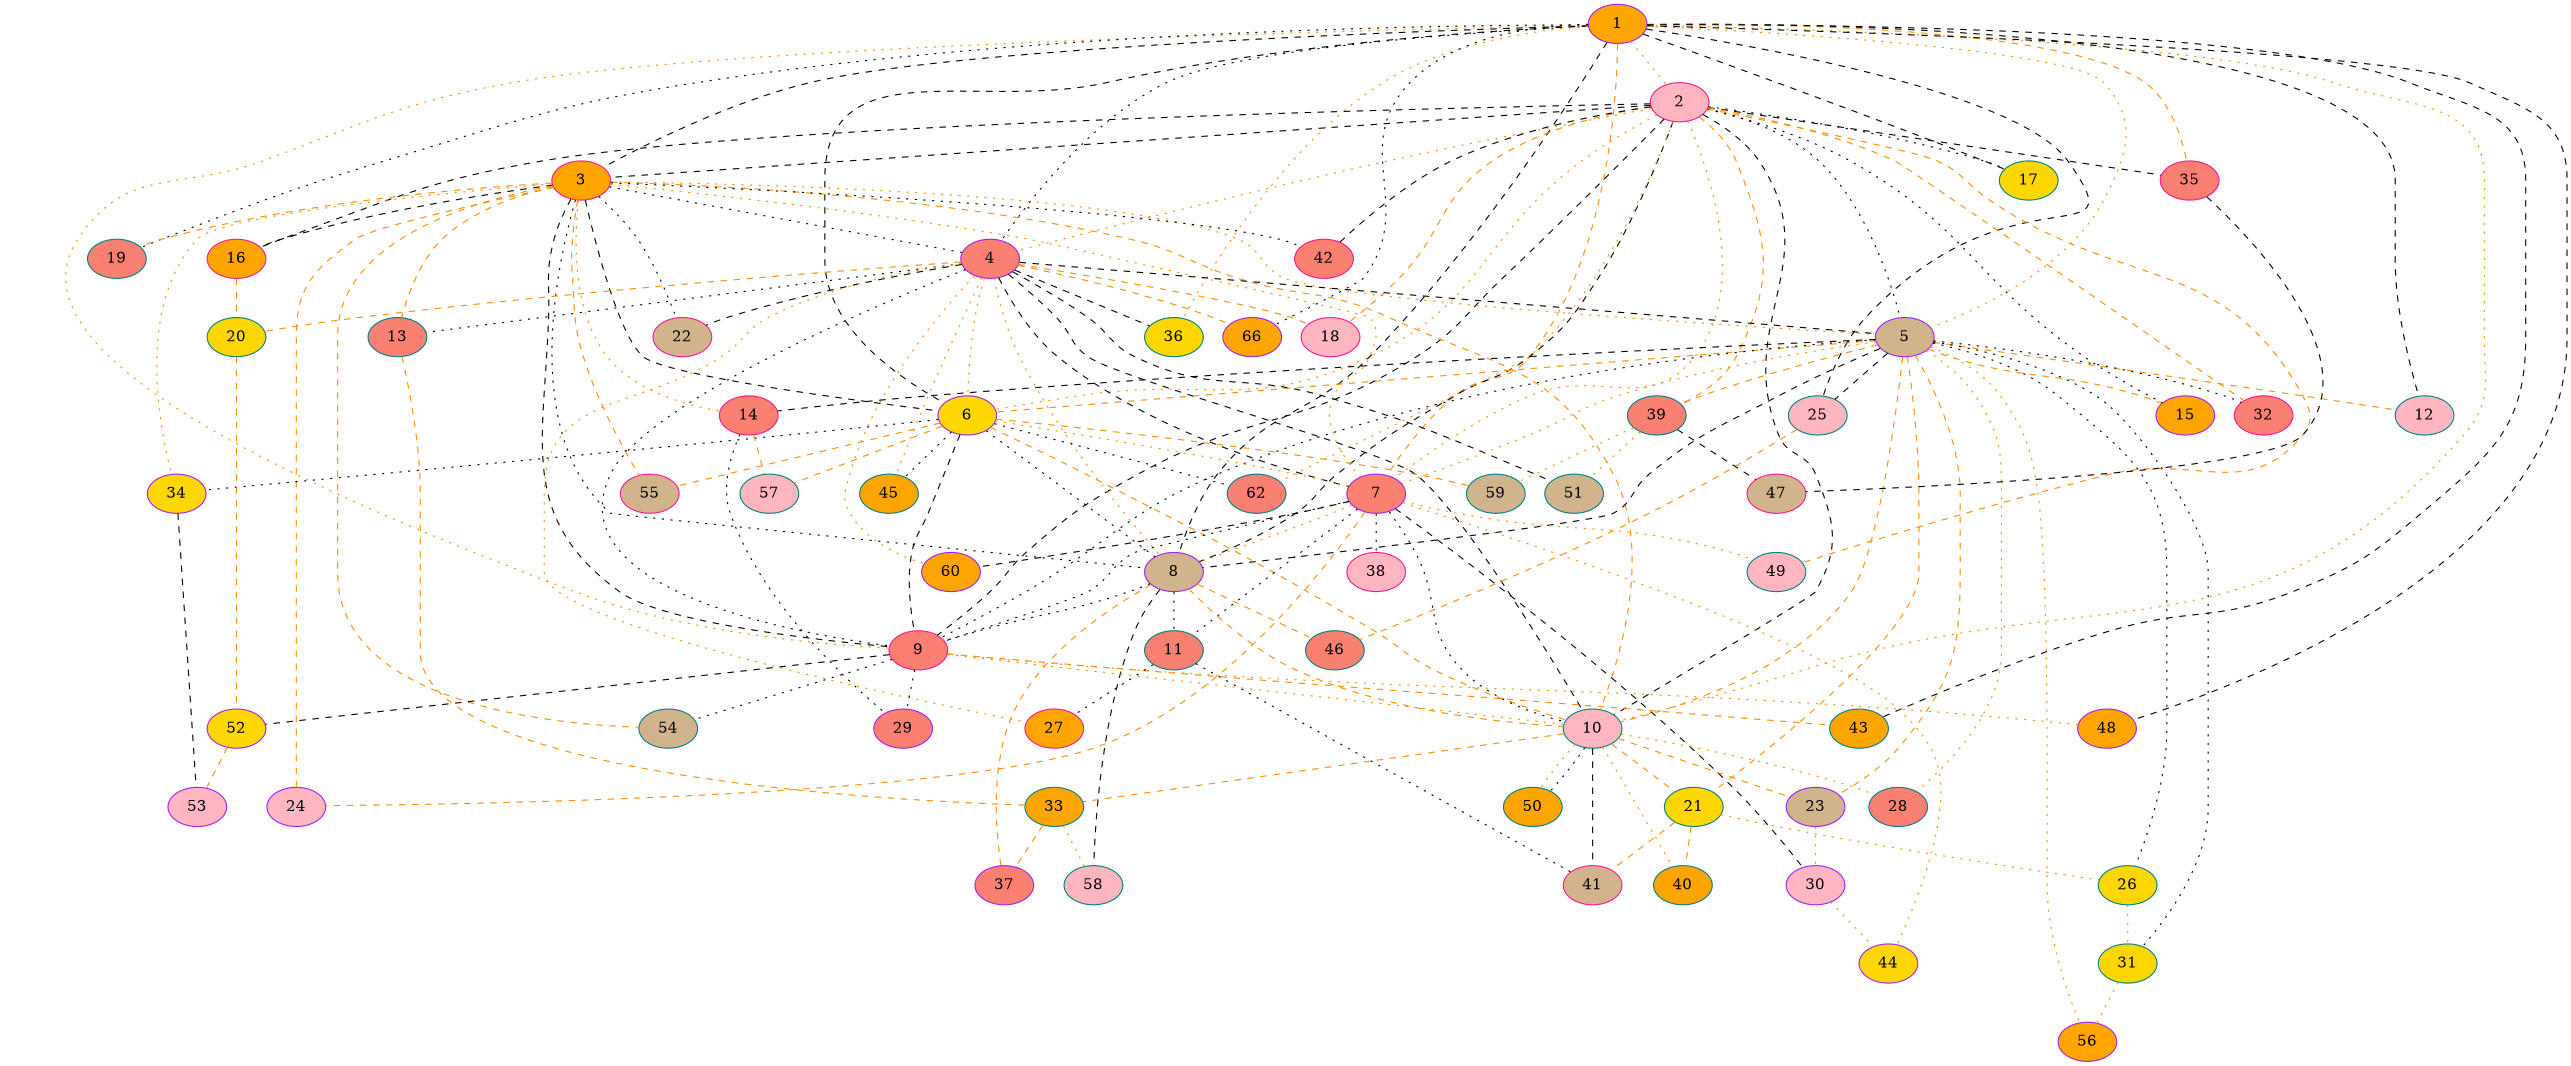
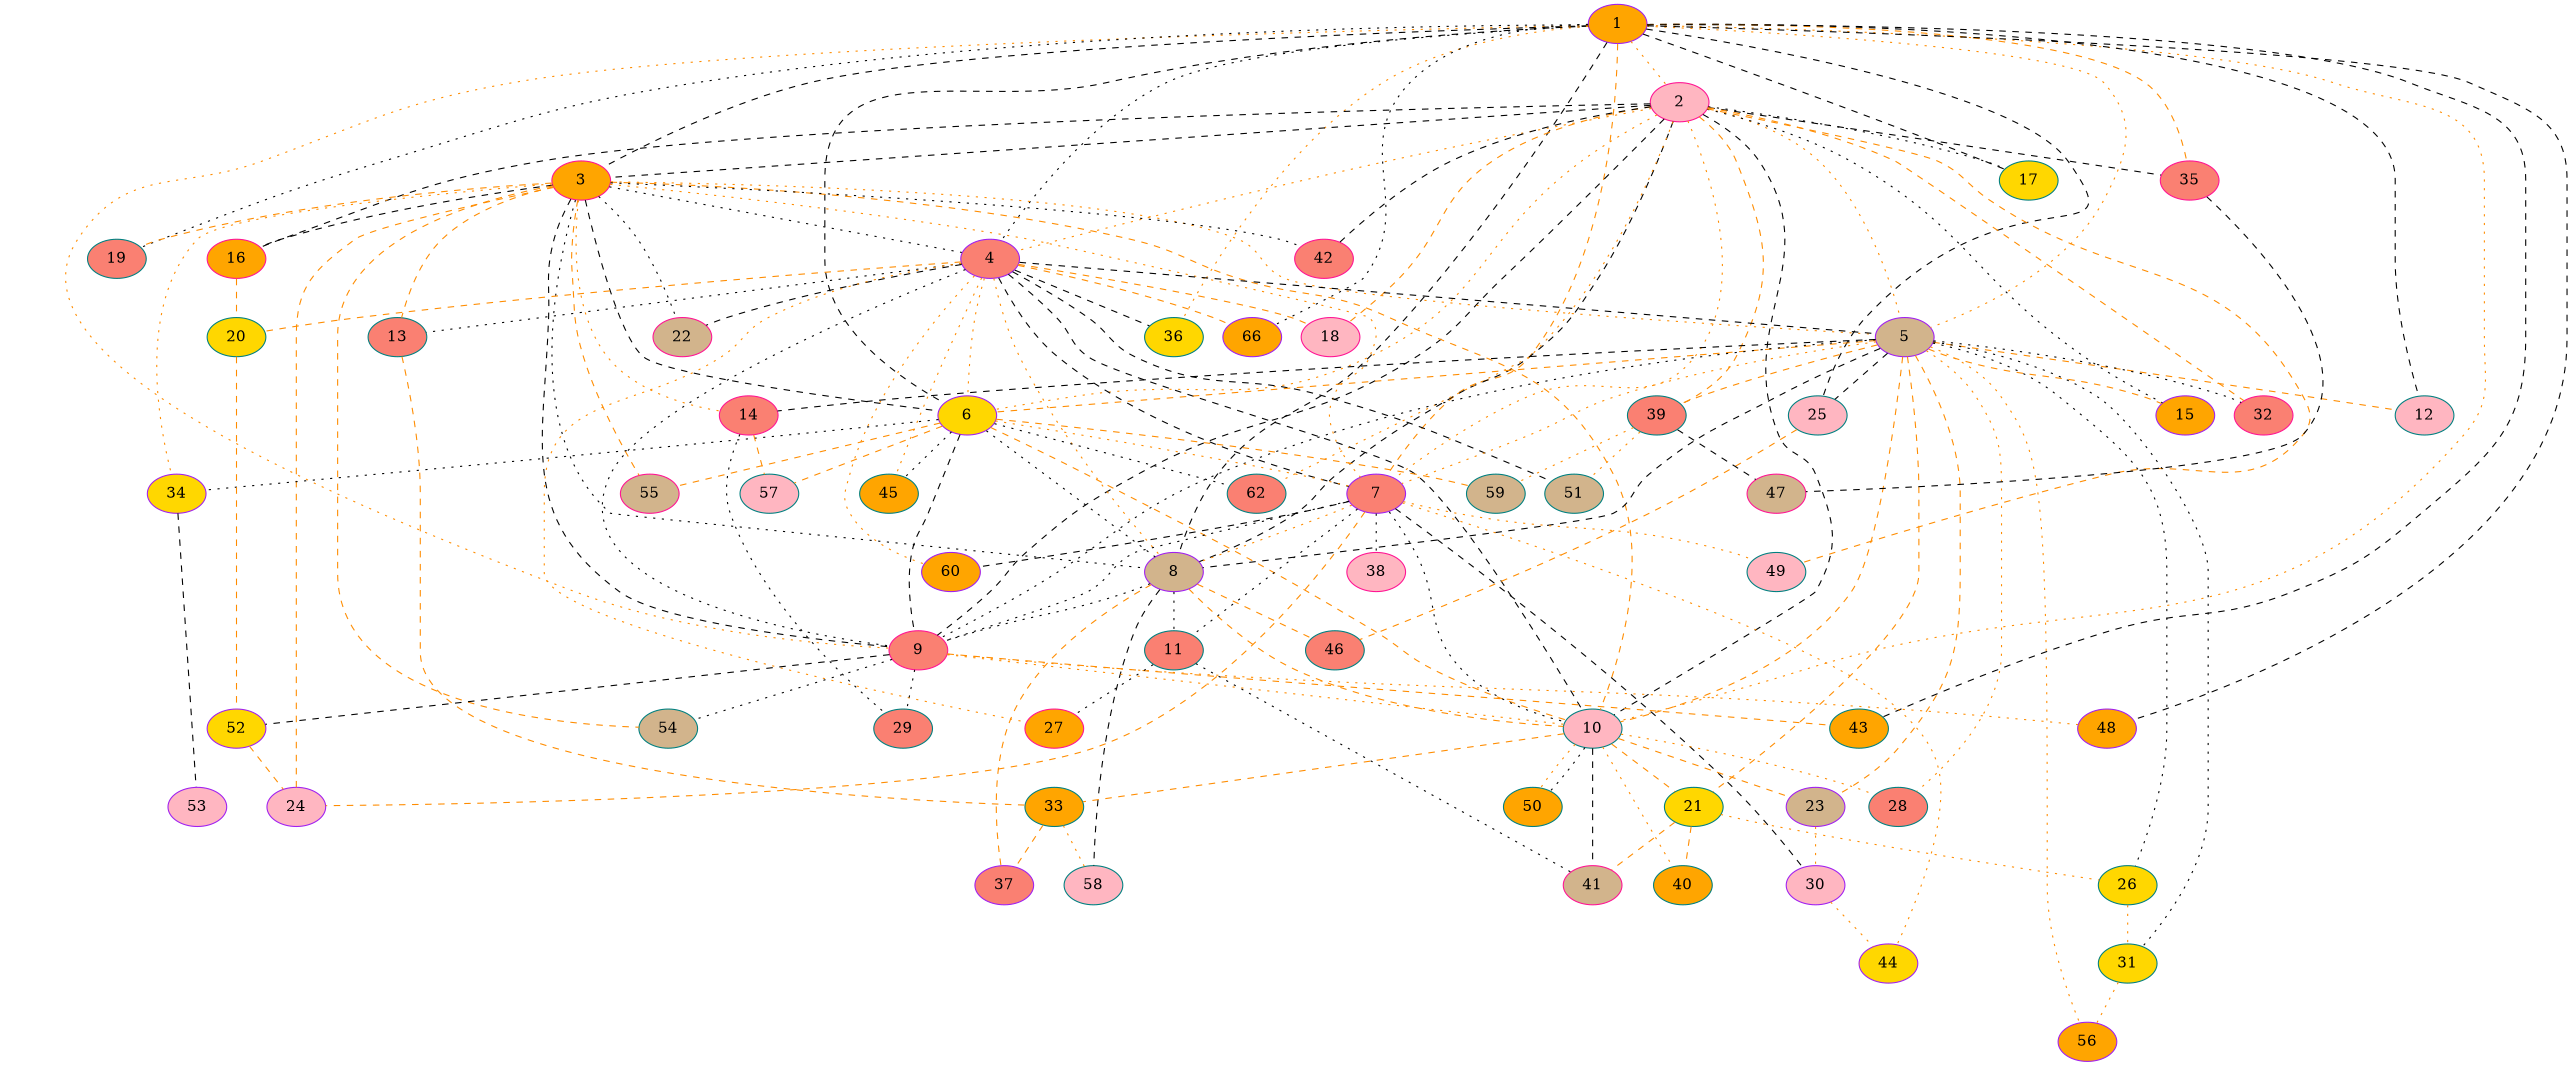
(1837, 181) -> (1837, 181)
(903, 729) -> (903, 729)
(217, 768) -> (266, 768)
